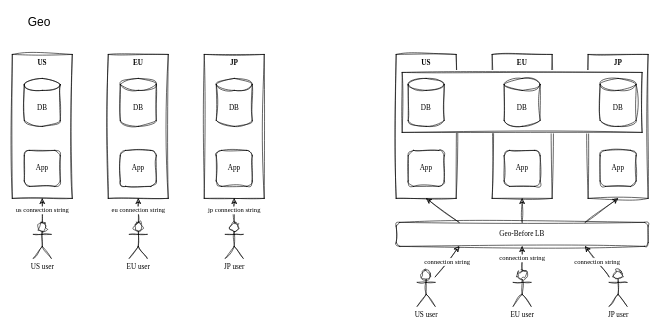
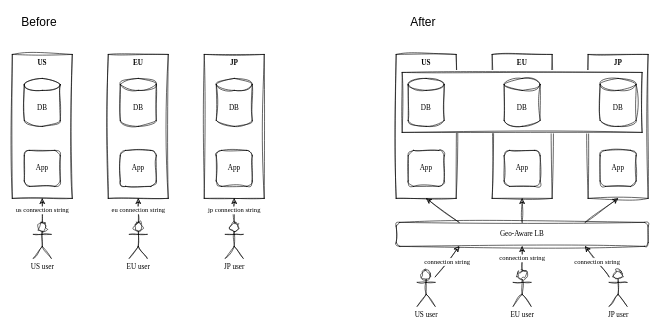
(39, 21) -> (39, 21)
none -> (423, 21)
(522, 234) -> (522, 234)
